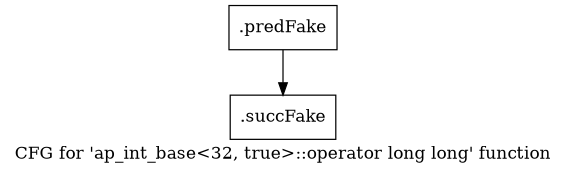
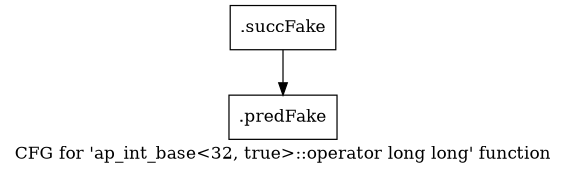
(283, 66) -> (283, 66)
